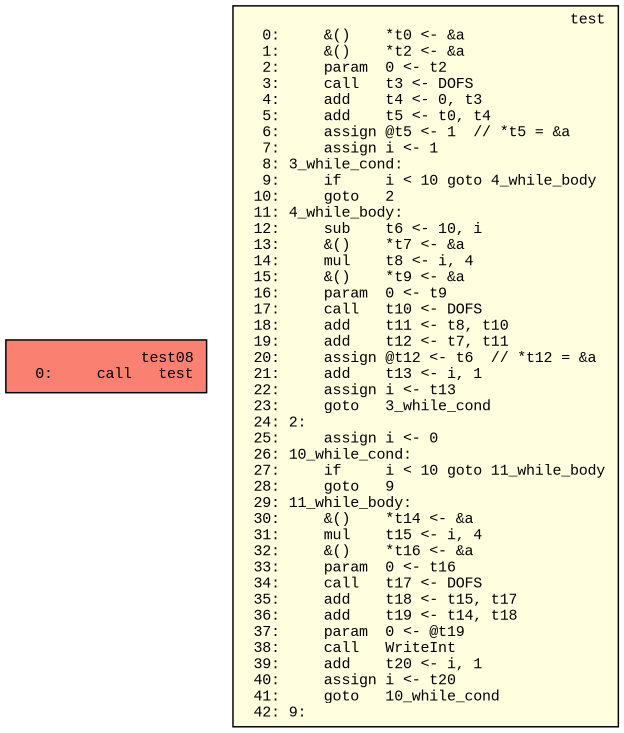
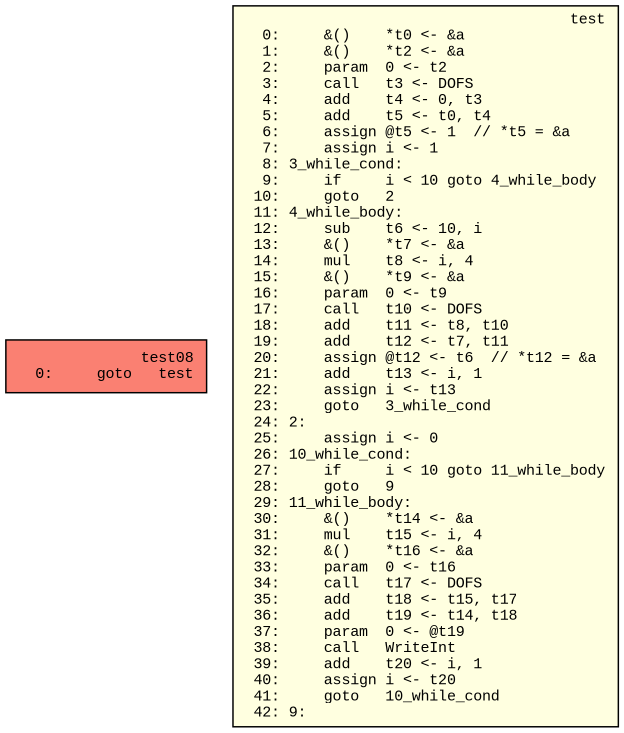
(106, 366) -> (106, 366)
